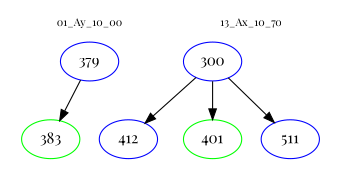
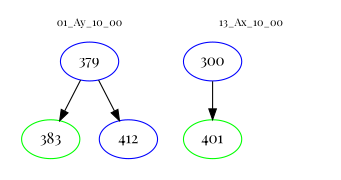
(251, 23) -> (251, 23)
(182, 90) -> (107, 96)
(290, 139) -> none
